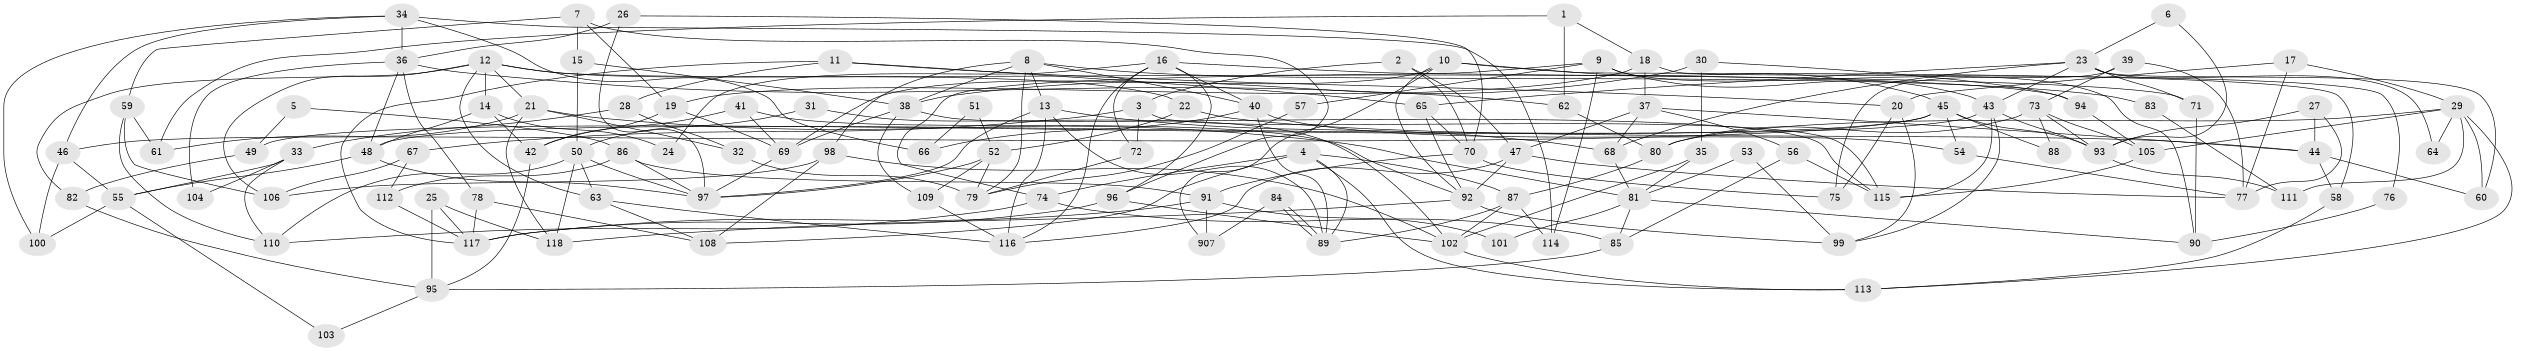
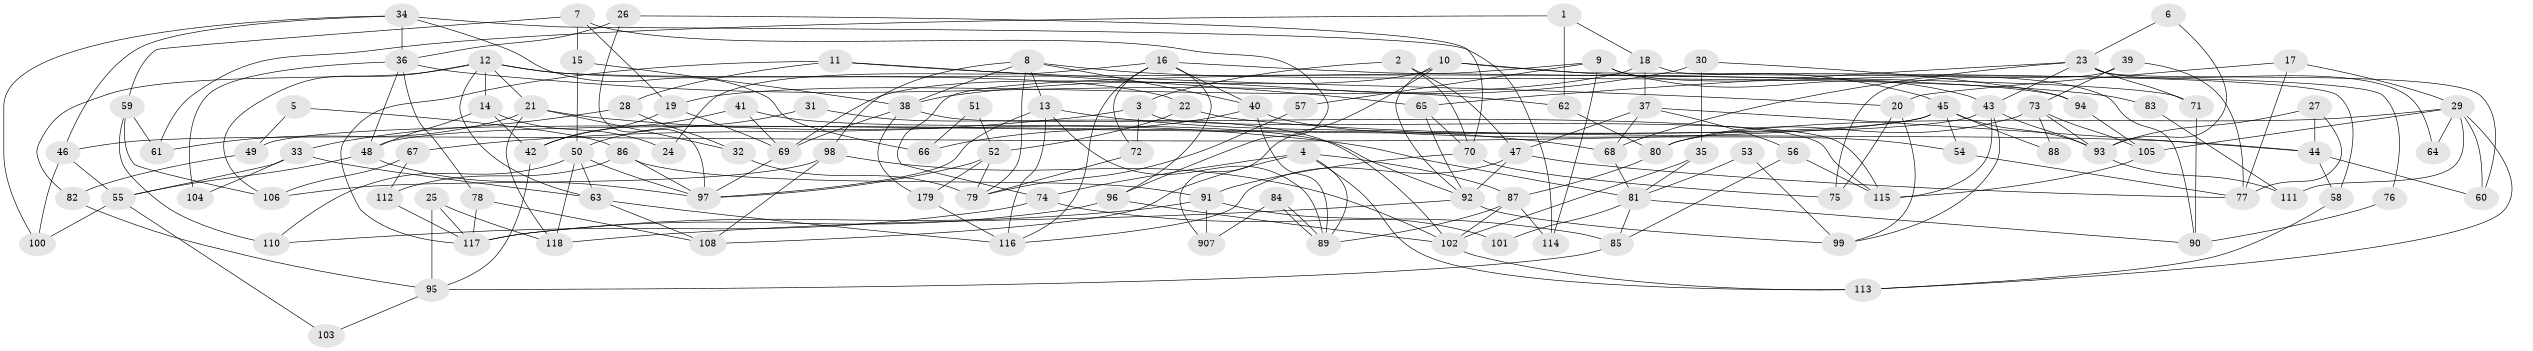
(245, 197) -> (392, 172)
(926, 198) -> (926, 198)
